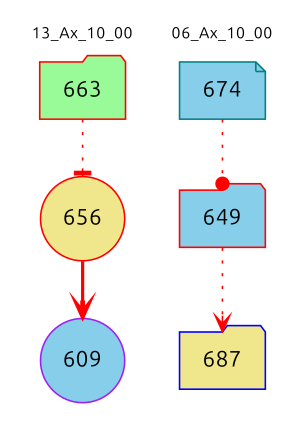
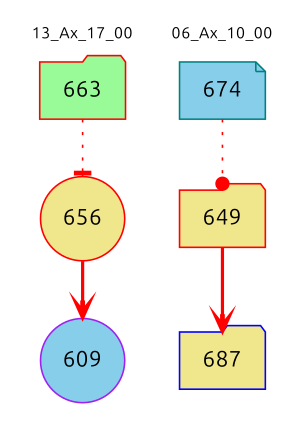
(83, 34) -> (83, 34)
(222, 219) -> (222, 219)
(222, 282) -> (222, 282)
